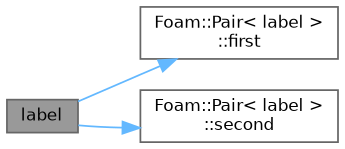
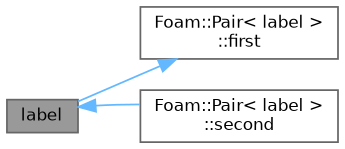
(100, 127) -> (118, 105)
